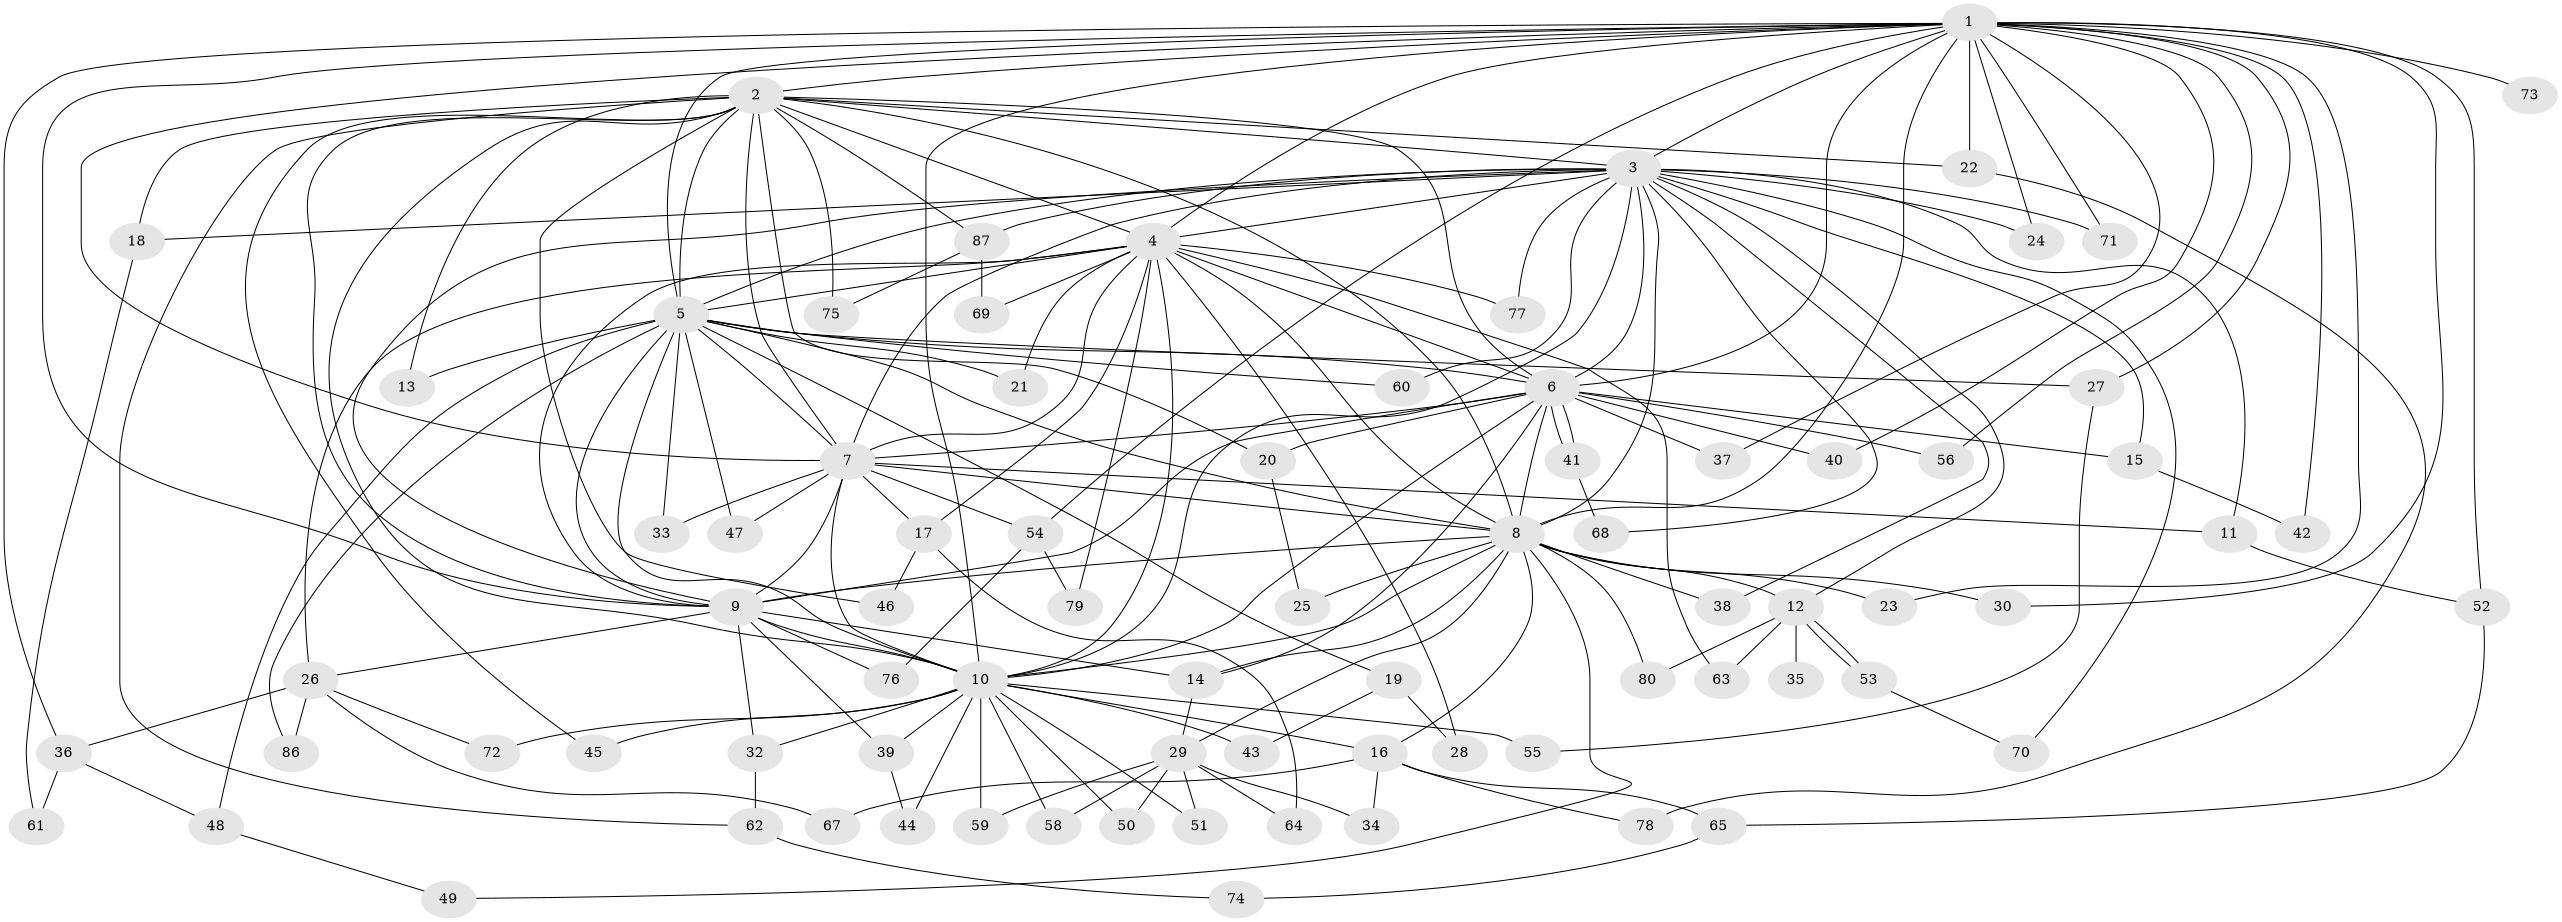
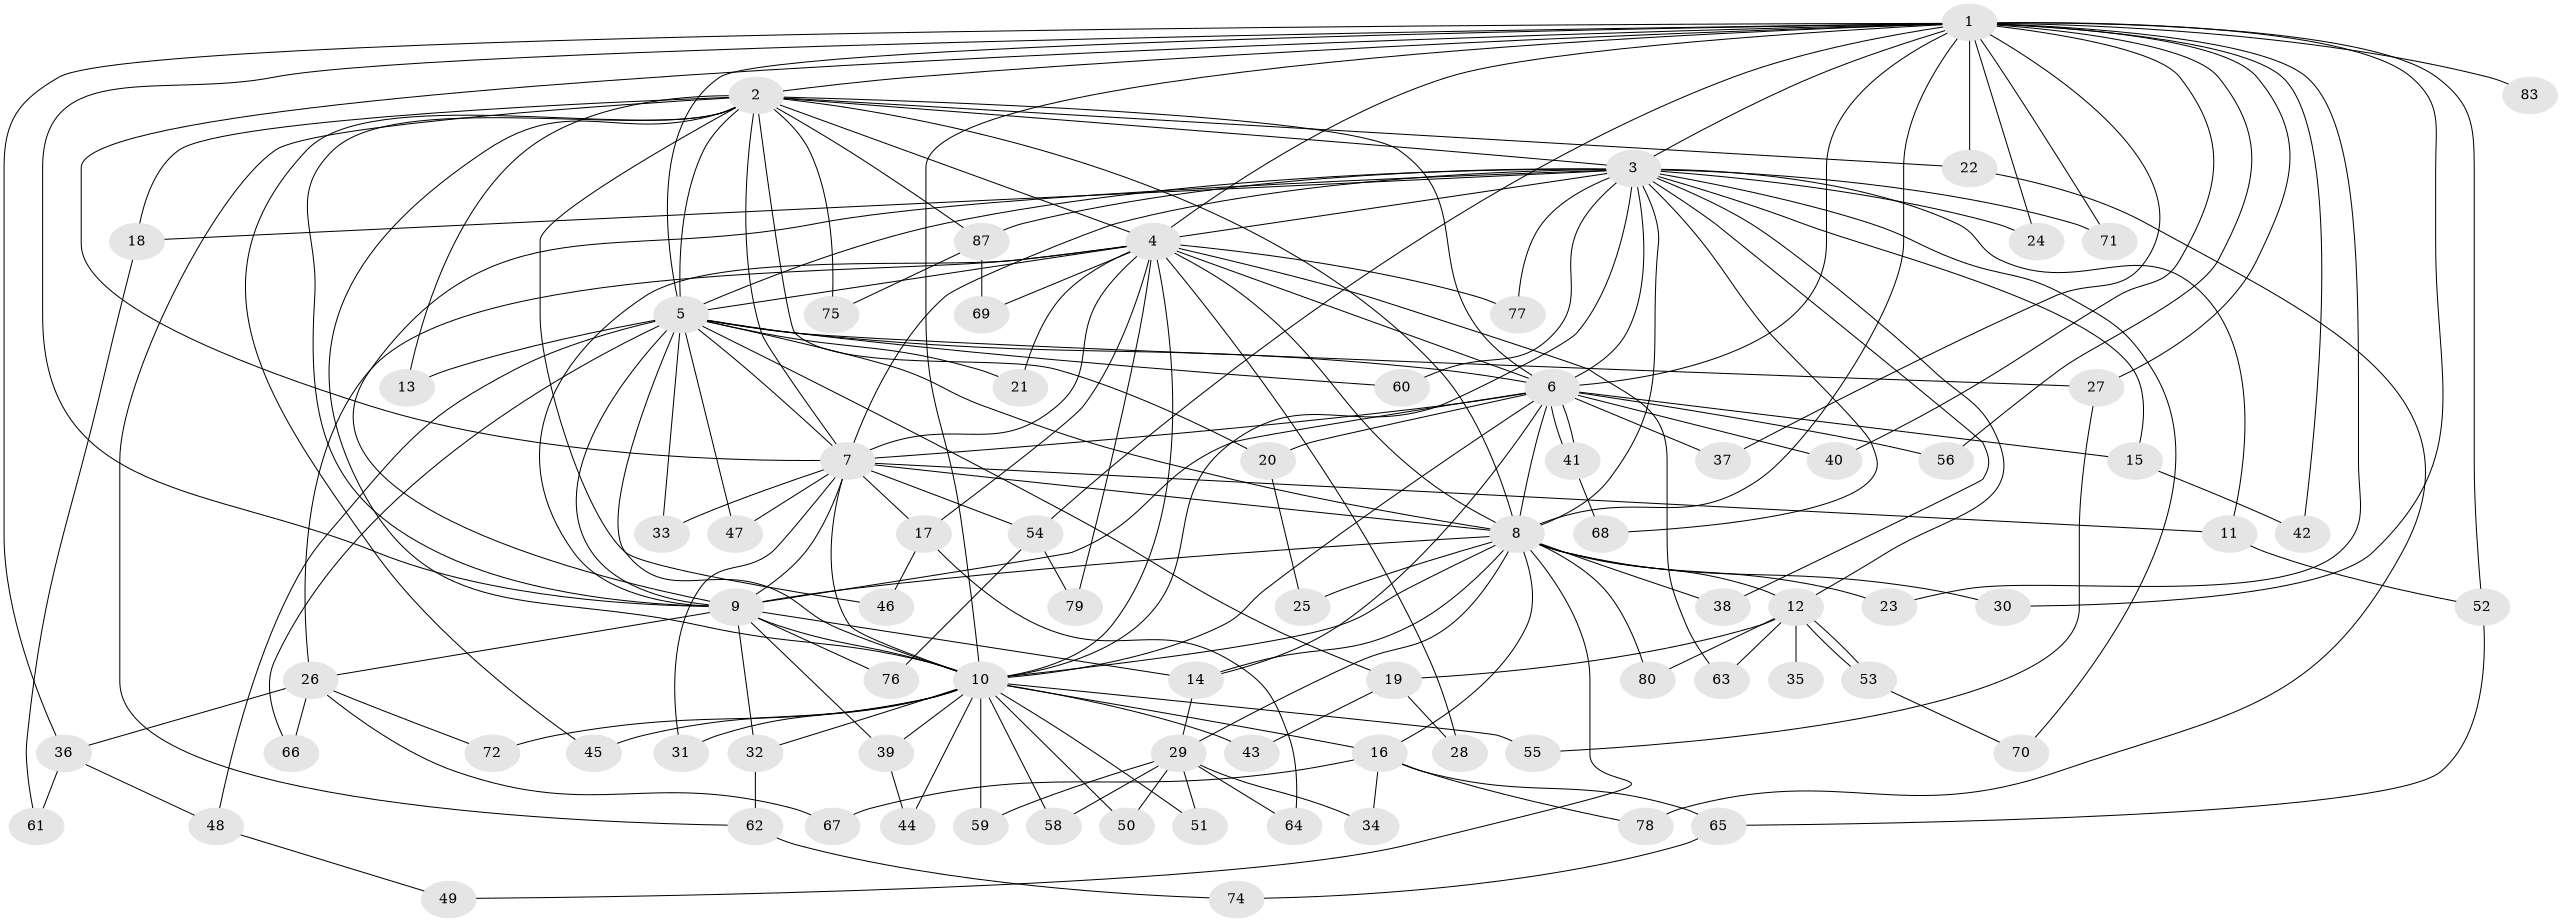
(2530, 95) -> (2530, 95)
none -> (1600, 660)
(291, 753) -> (291, 753)
none -> (681, 753)
